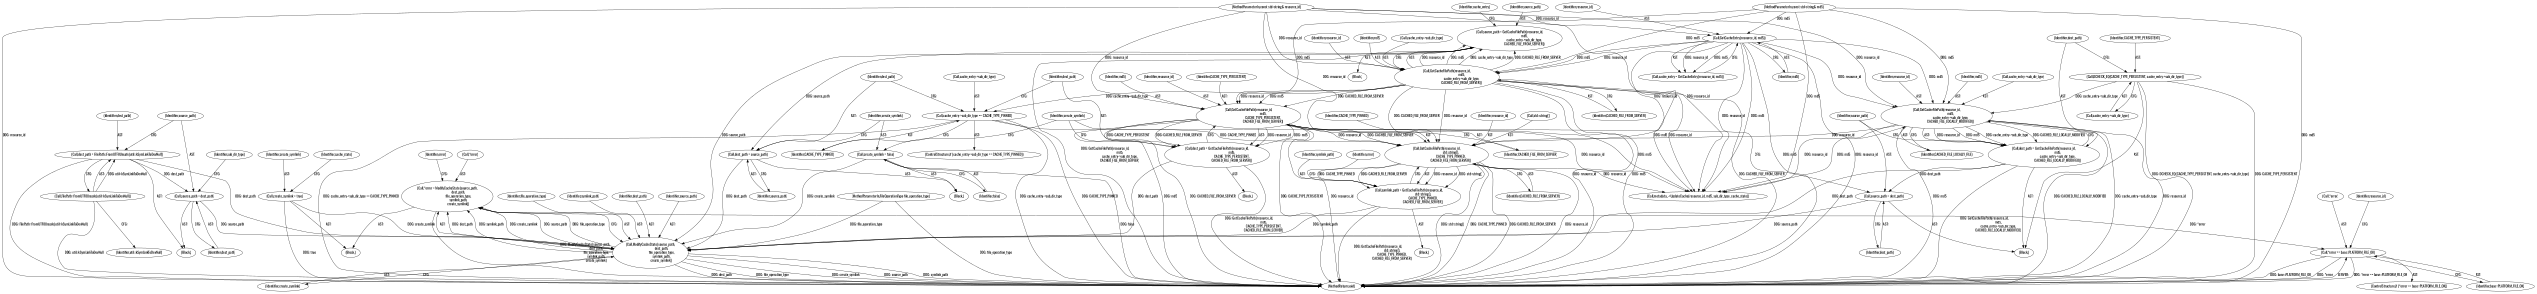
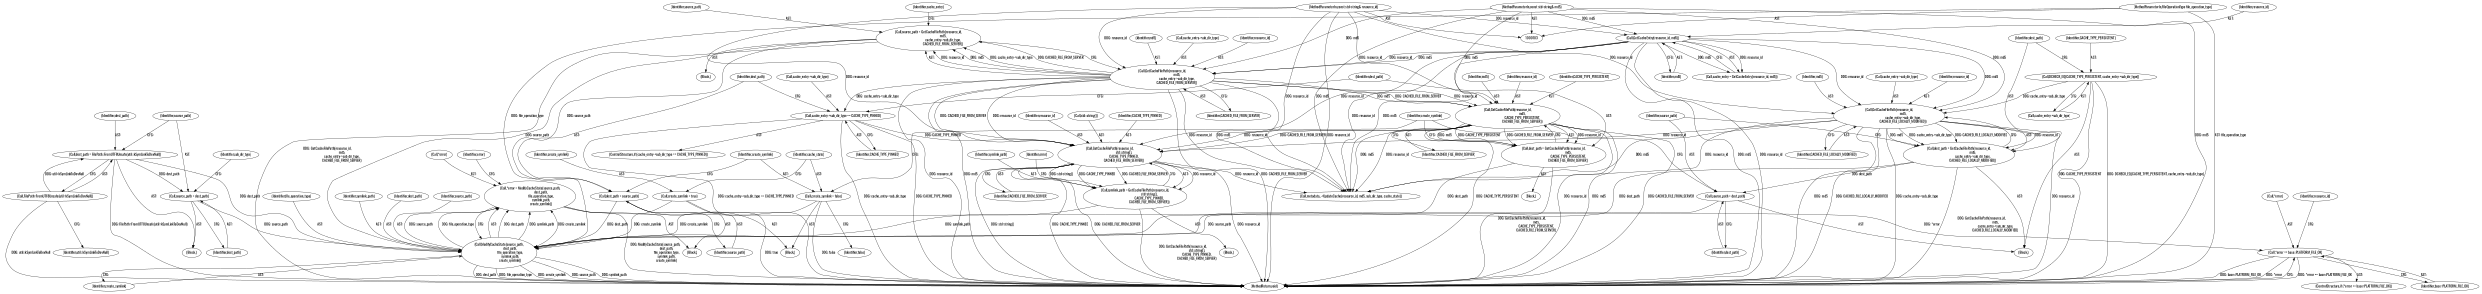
none -> (1532, 38)
(1947, 155) -> (1827, 155)
(940, 169) -> (816, 174)
(996, 253) -> (2230, 135)
(2344, 275) -> (2291, 275)
